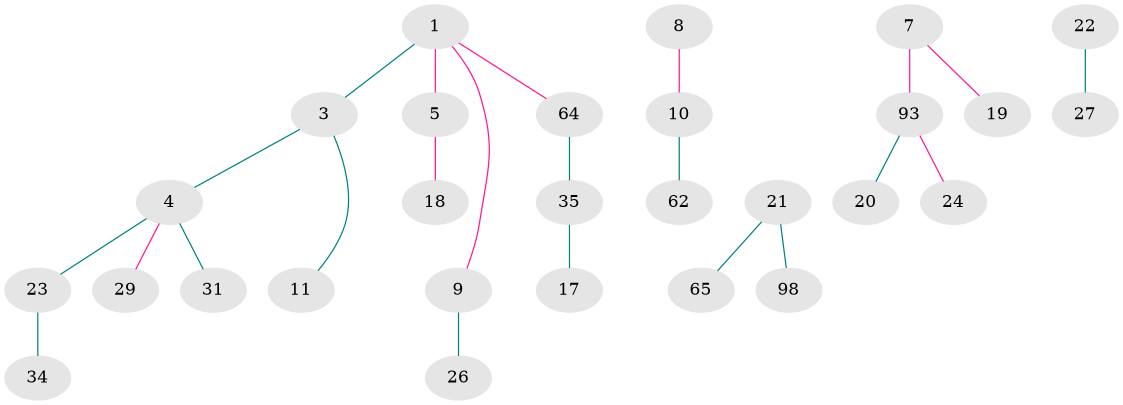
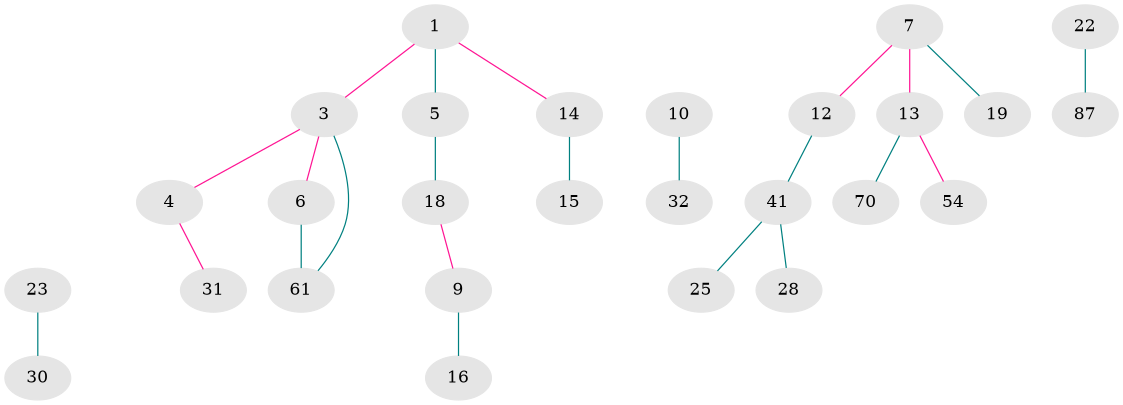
(679, 27) -> none
(380, 71) -> (380, 71)
(435, 71) -> (435, 71)
(953, 71) -> (953, 71)
(569, 115) -> (569, 115)
none -> (822, 115)
(910, 115) -> (910, 115)
(1085, 115) -> (1085, 115)
(489, 154) -> (447, 246)
(247, 158) -> (247, 158)
(435, 159) -> (435, 159)
none -> (301, 202)
(569, 202) -> (569, 202)
(679, 202) -> (679, 202)
(778, 202) -> (778, 202)
(866, 202) -> (866, 202)
(954, 202) -> (954, 202)
(104, 246) -> none
(191, 246) -> (191, 246)
(126, 290) -> none
(301, 290) -> (301, 290)
(569, 290) -> none
(701, 290) -> (701, 290)
(789, 290) -> (789, 290)
(38, 378) -> (38, 378)
(459, 378) -> (459, 378)
